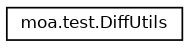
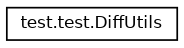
(95, 24) -> (92, 24)
